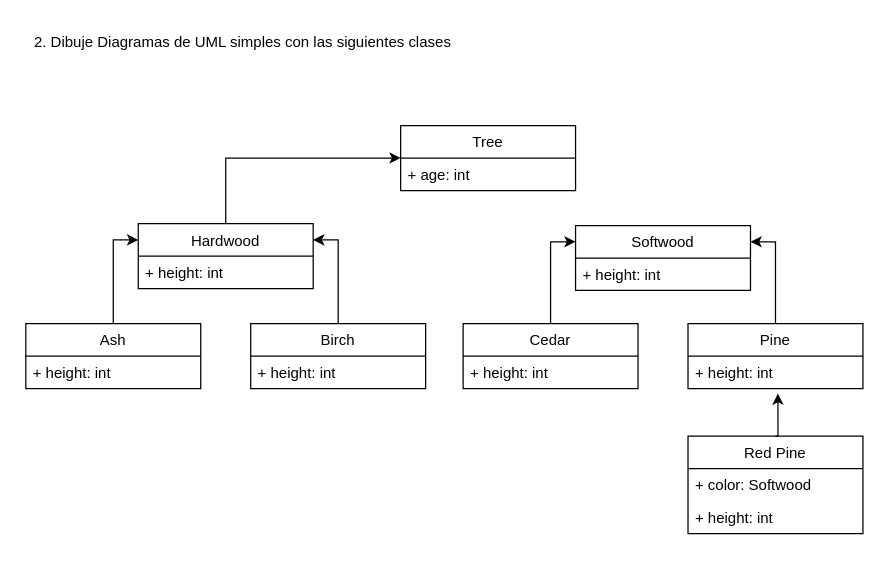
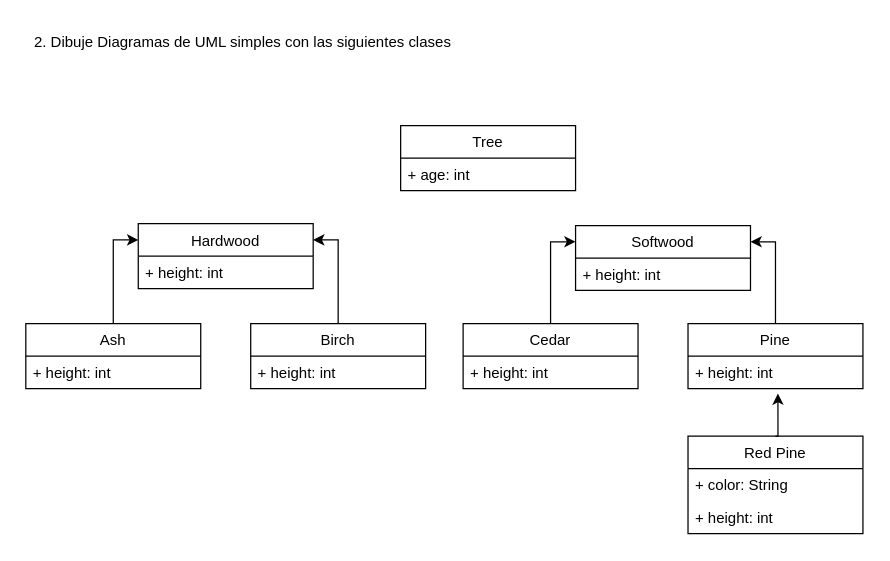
(278, 158) -> none
(759, 486) -> (748, 486)
